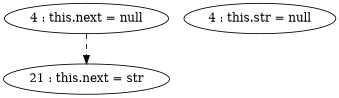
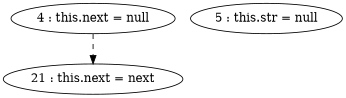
(260, 19) -> (266, 19)
(87, 79) -> (93, 79)
